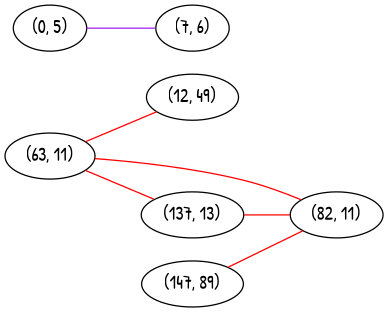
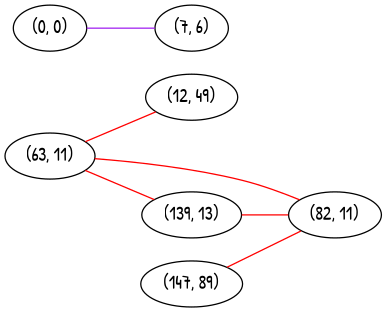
(50, 28) -> (50, 28)
(193, 215) -> (192, 215)
